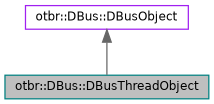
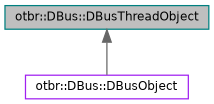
(107, 59) -> (107, 59)
